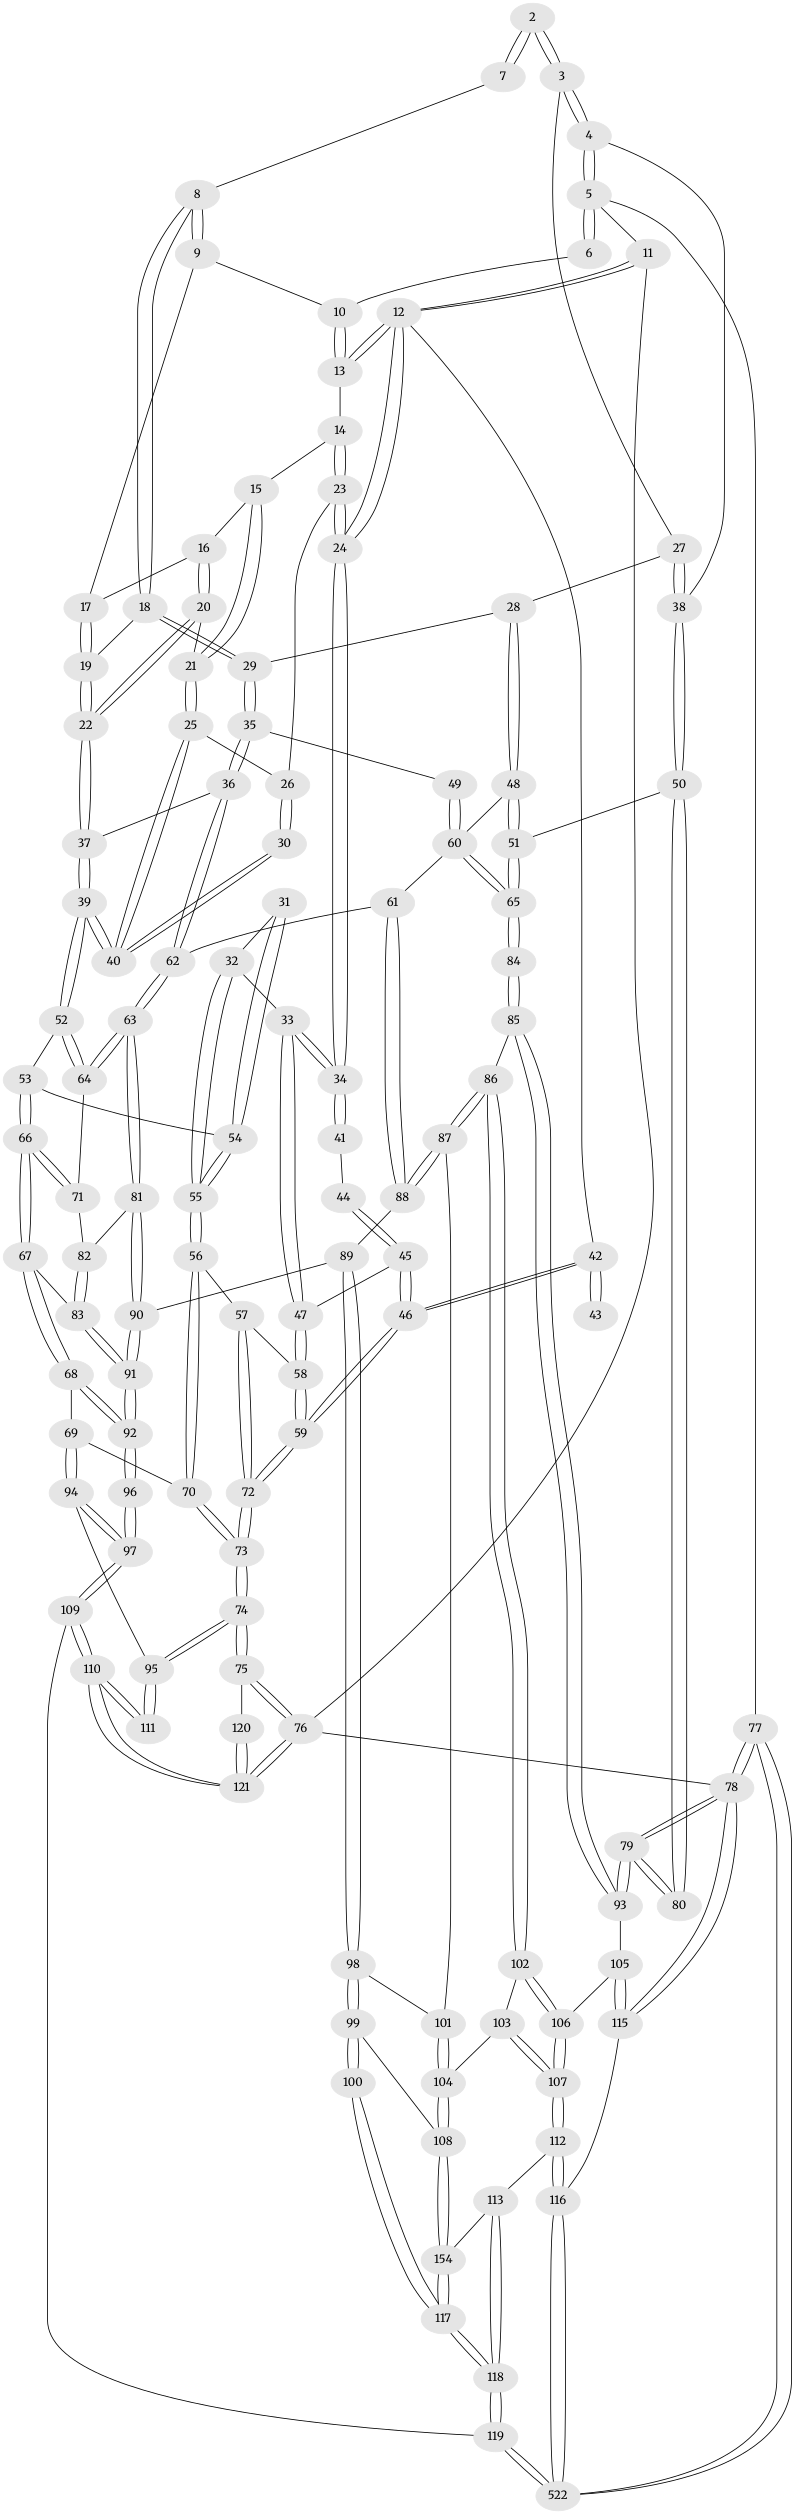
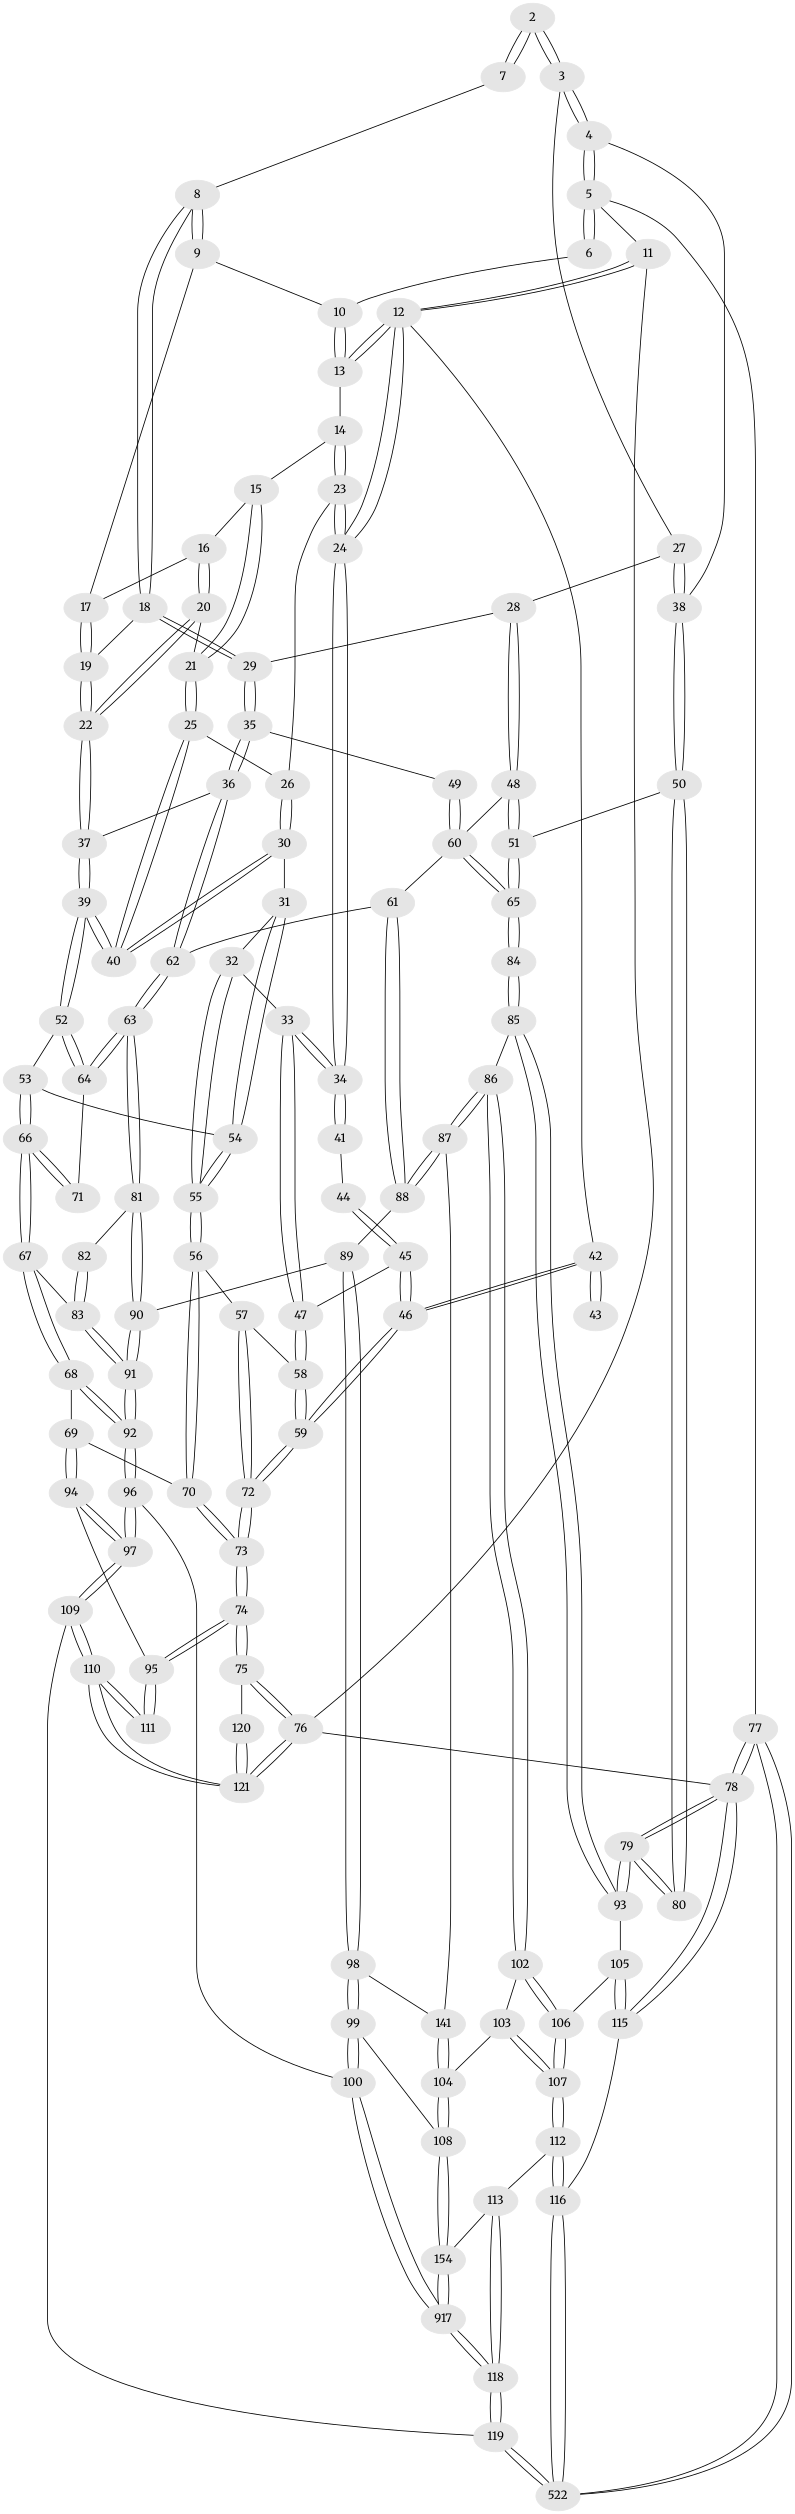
none -> (284, 874)
(81, 1228) -> none
none -> (197, 1822)
(443, 2024) -> (443, 2024)
(443, 2319) -> (443, 2319)
